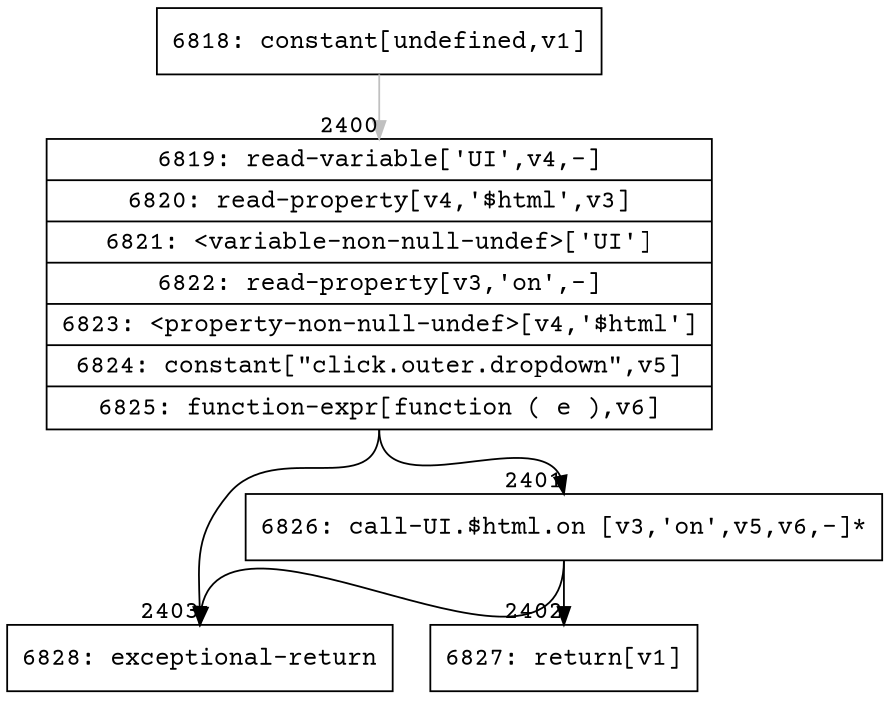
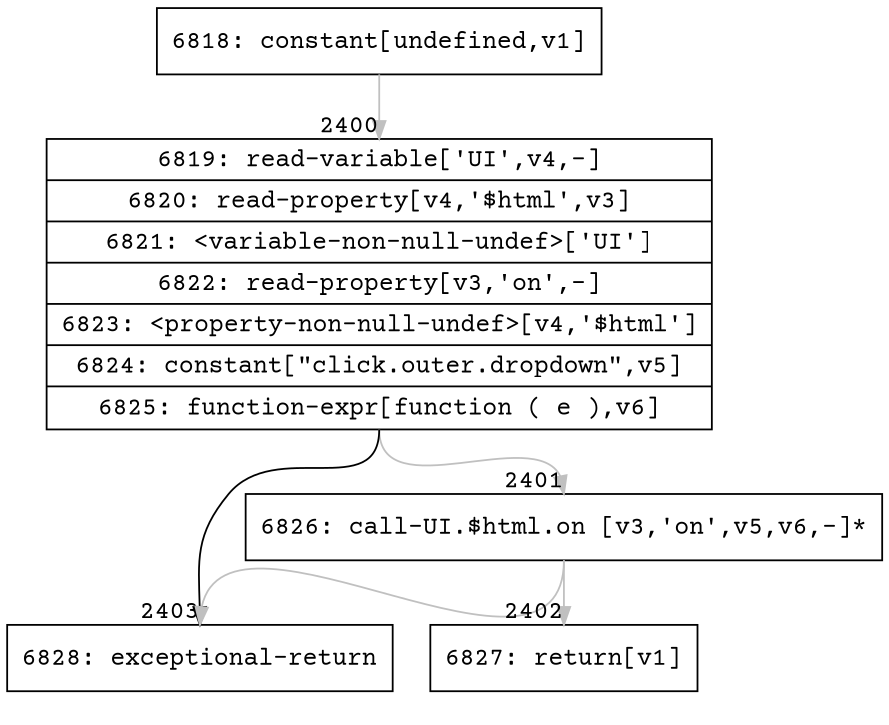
(463, 463) -> (463, 463)
(564, 594) -> (564, 594)
(391, 595) -> (391, 595)
